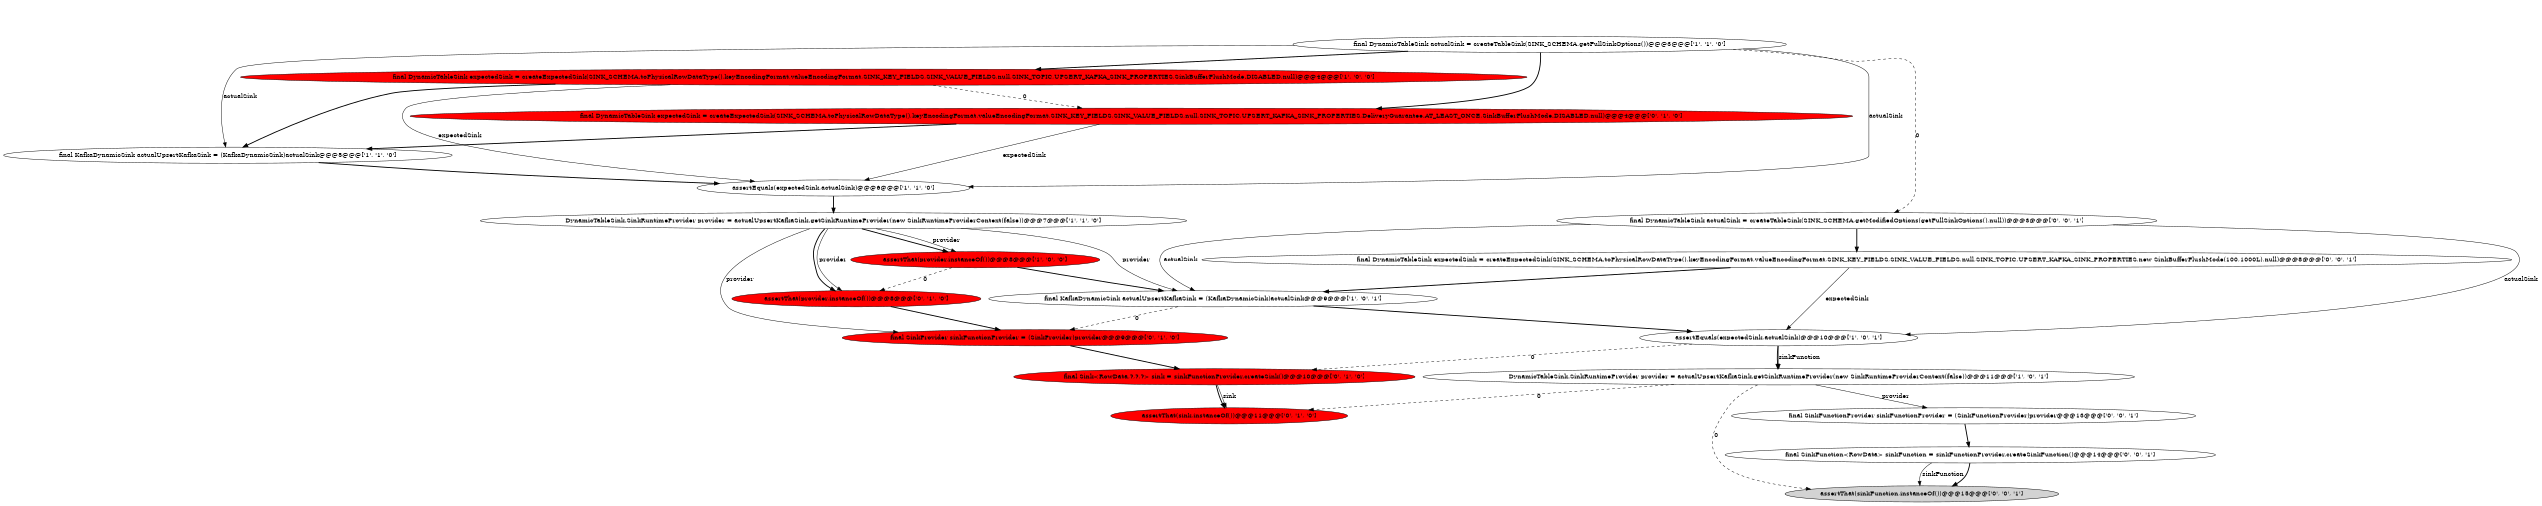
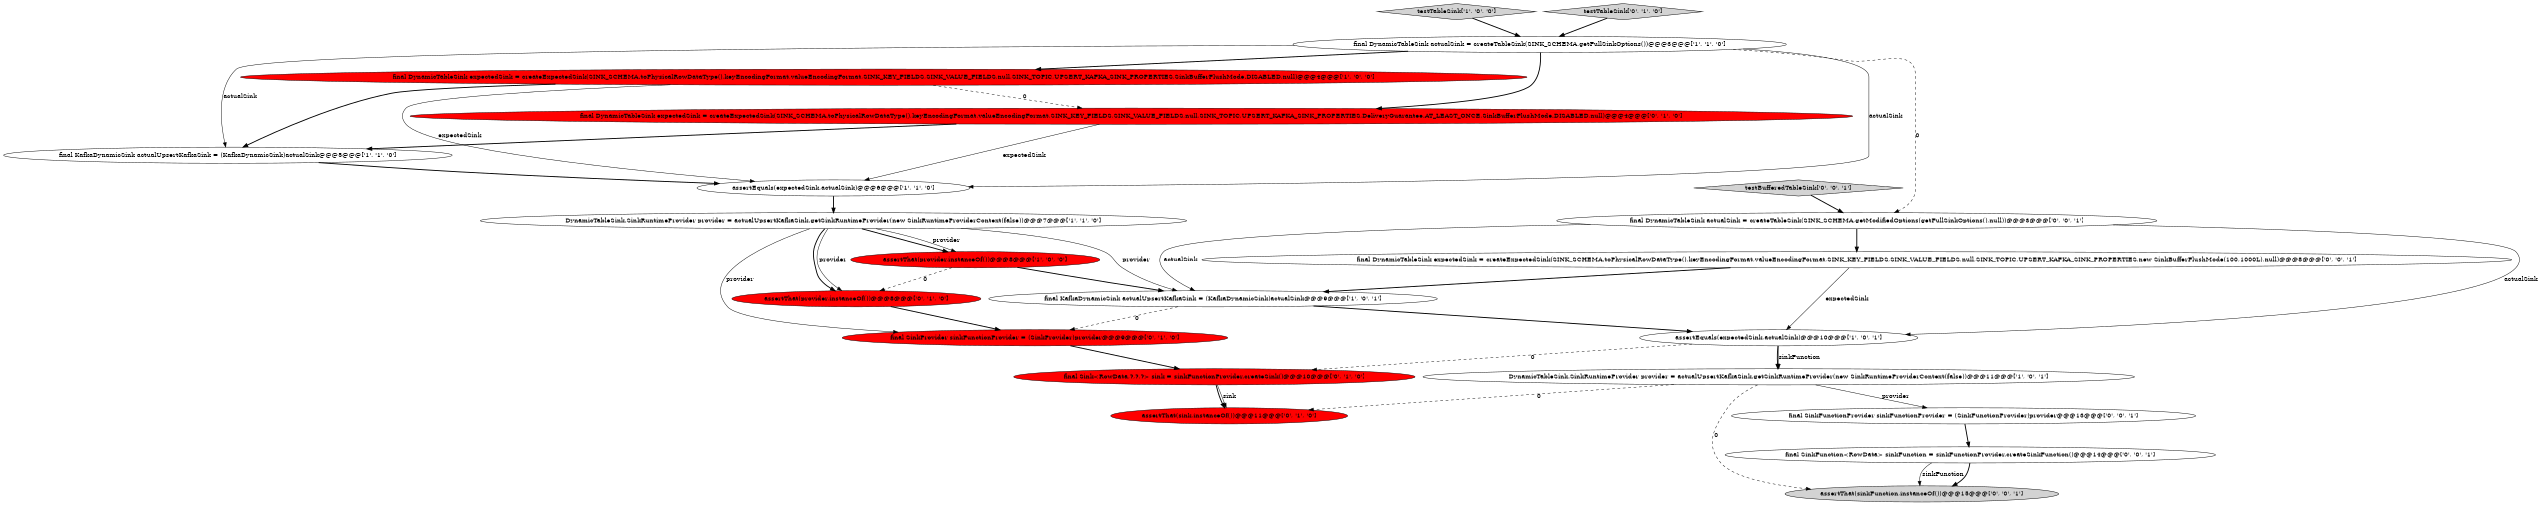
none -> (1457, 12)
none -> (1623, 12)
none -> (1798, 188)
